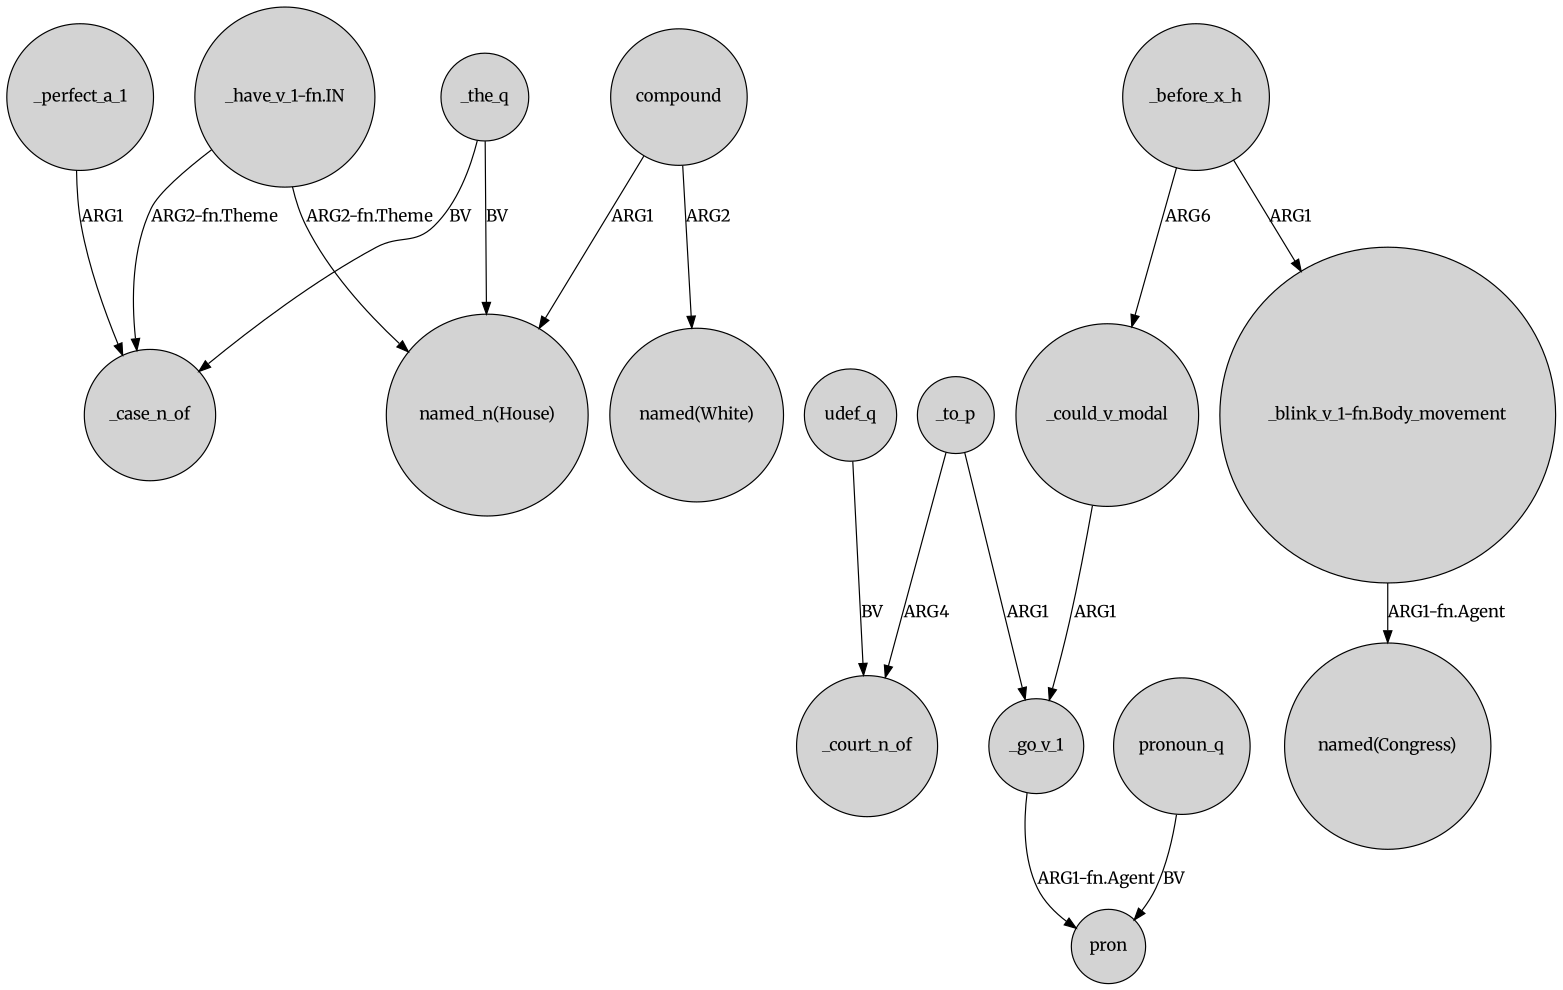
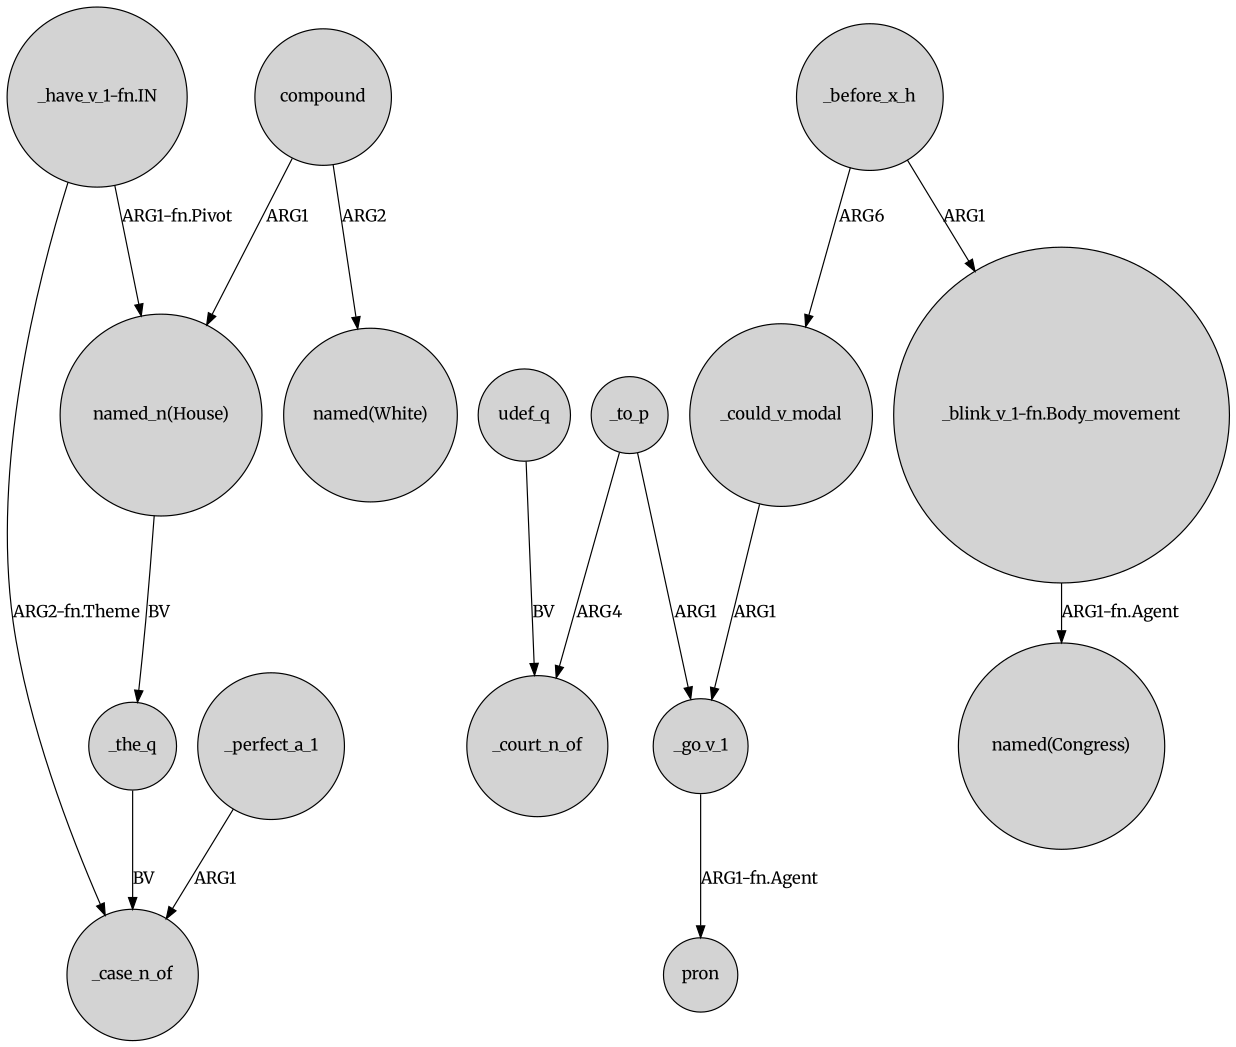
(370, 217) -> (178, 217)
(486, 222) -> (147, 603)
(1182, 746) -> none
